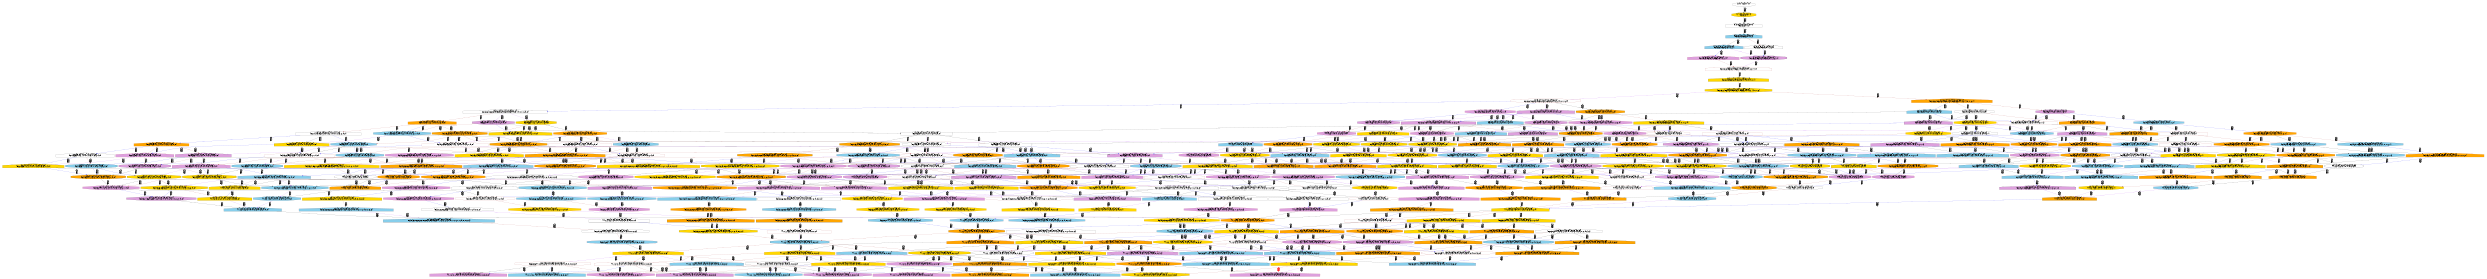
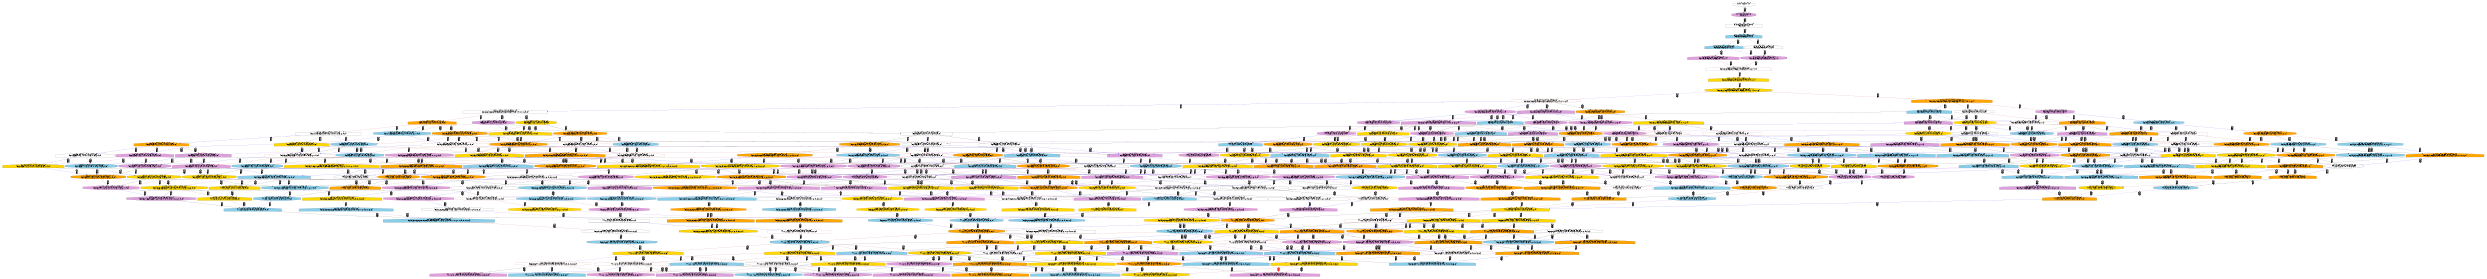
(1744, 15) -> (1744, 15)
